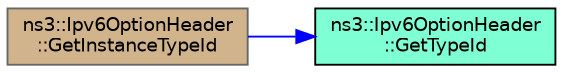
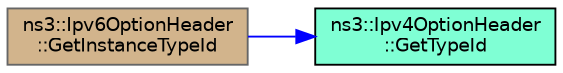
(435, 37) -> (435, 37)
